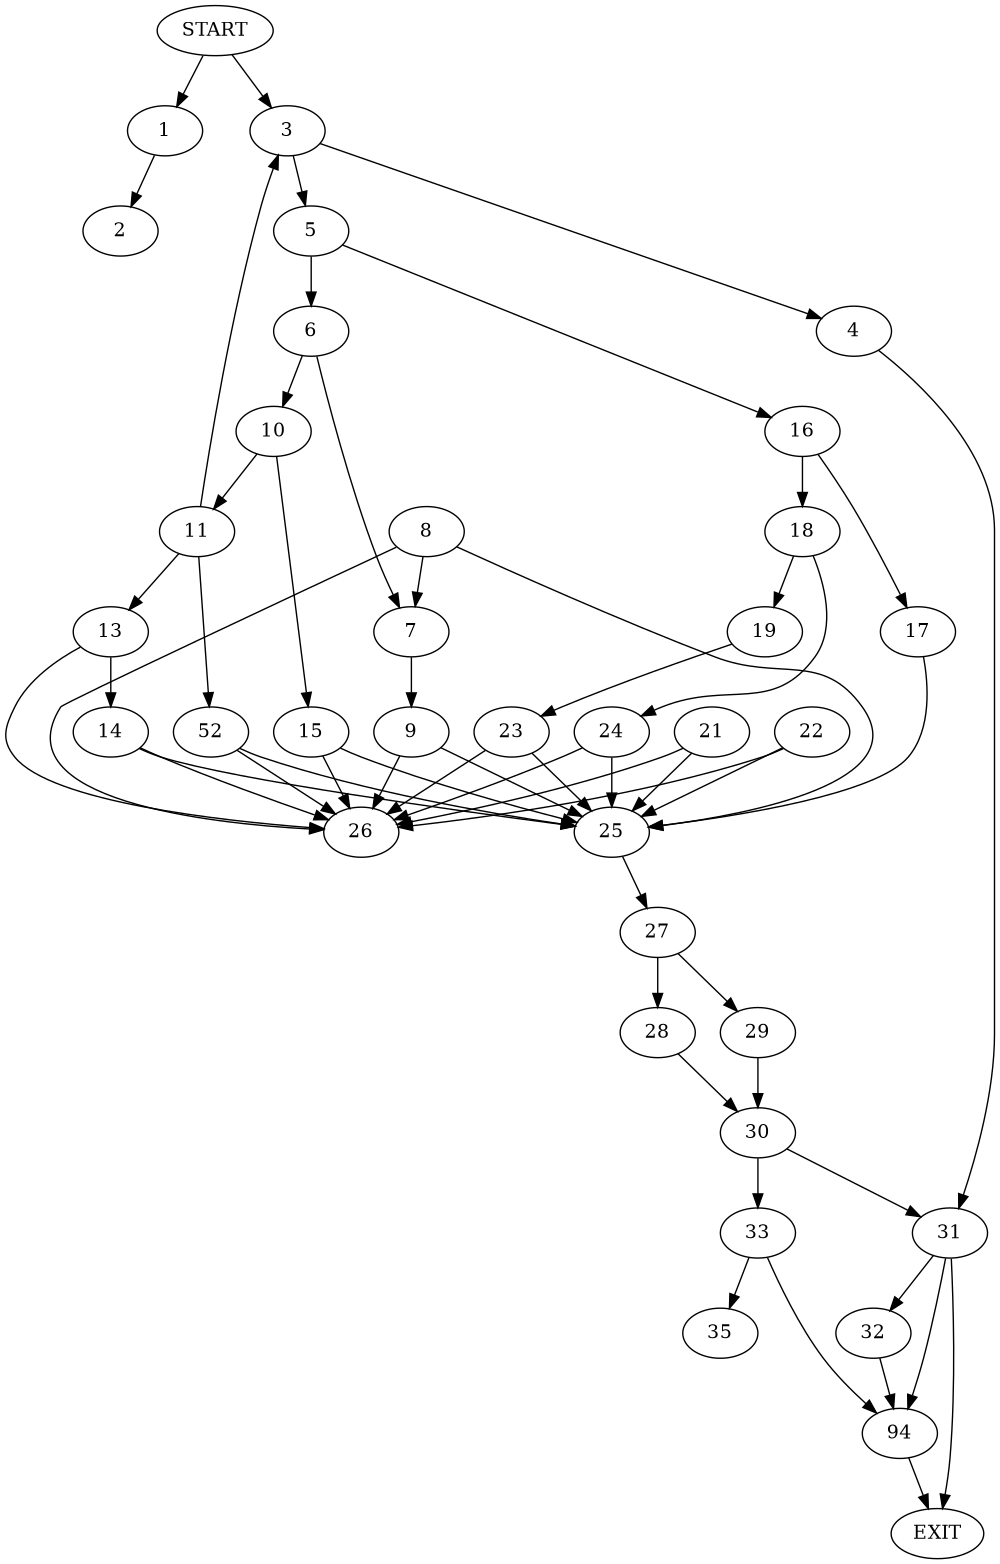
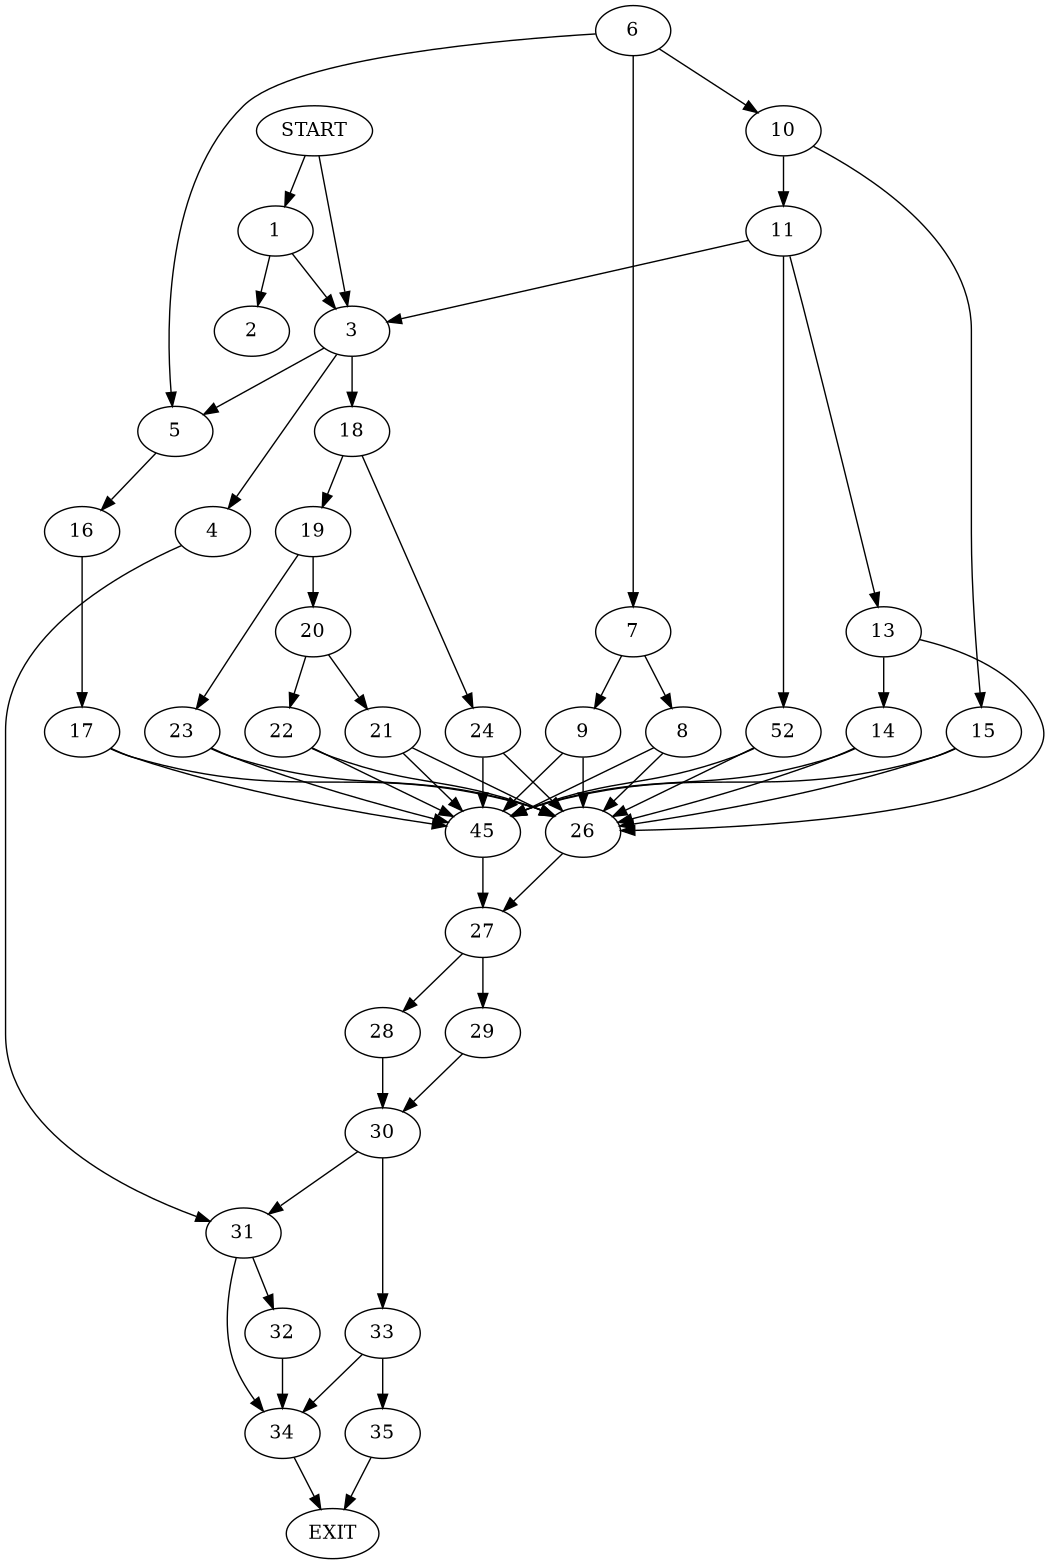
(311, 274) -> (268, 90)
none -> (309, 276)
(802, 475) -> (352, 374)
(420, 574) -> (655, 676)
none -> (313, 632)
none -> (271, 781)
(612, 832) -> (483, 832)
none -> (538, 877)
(954, 1377) -> (361, 1477)
(900, 1433) -> (283, 1433)
